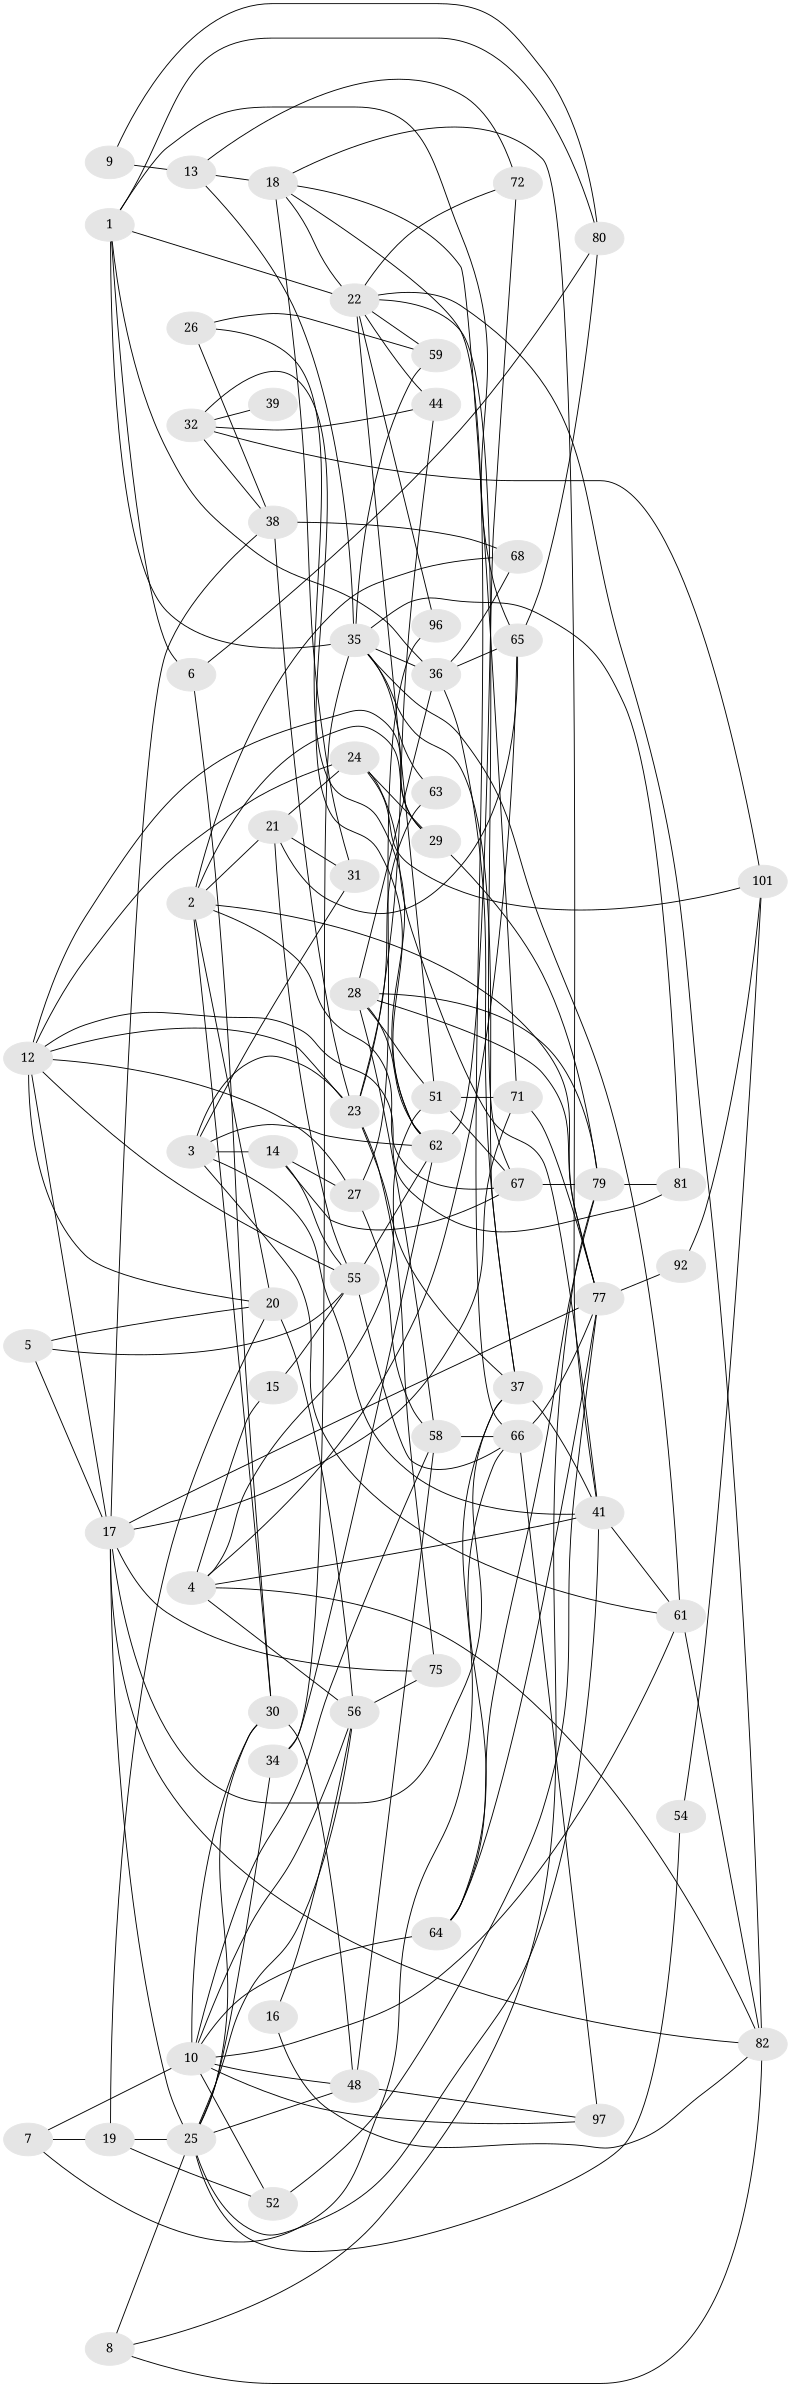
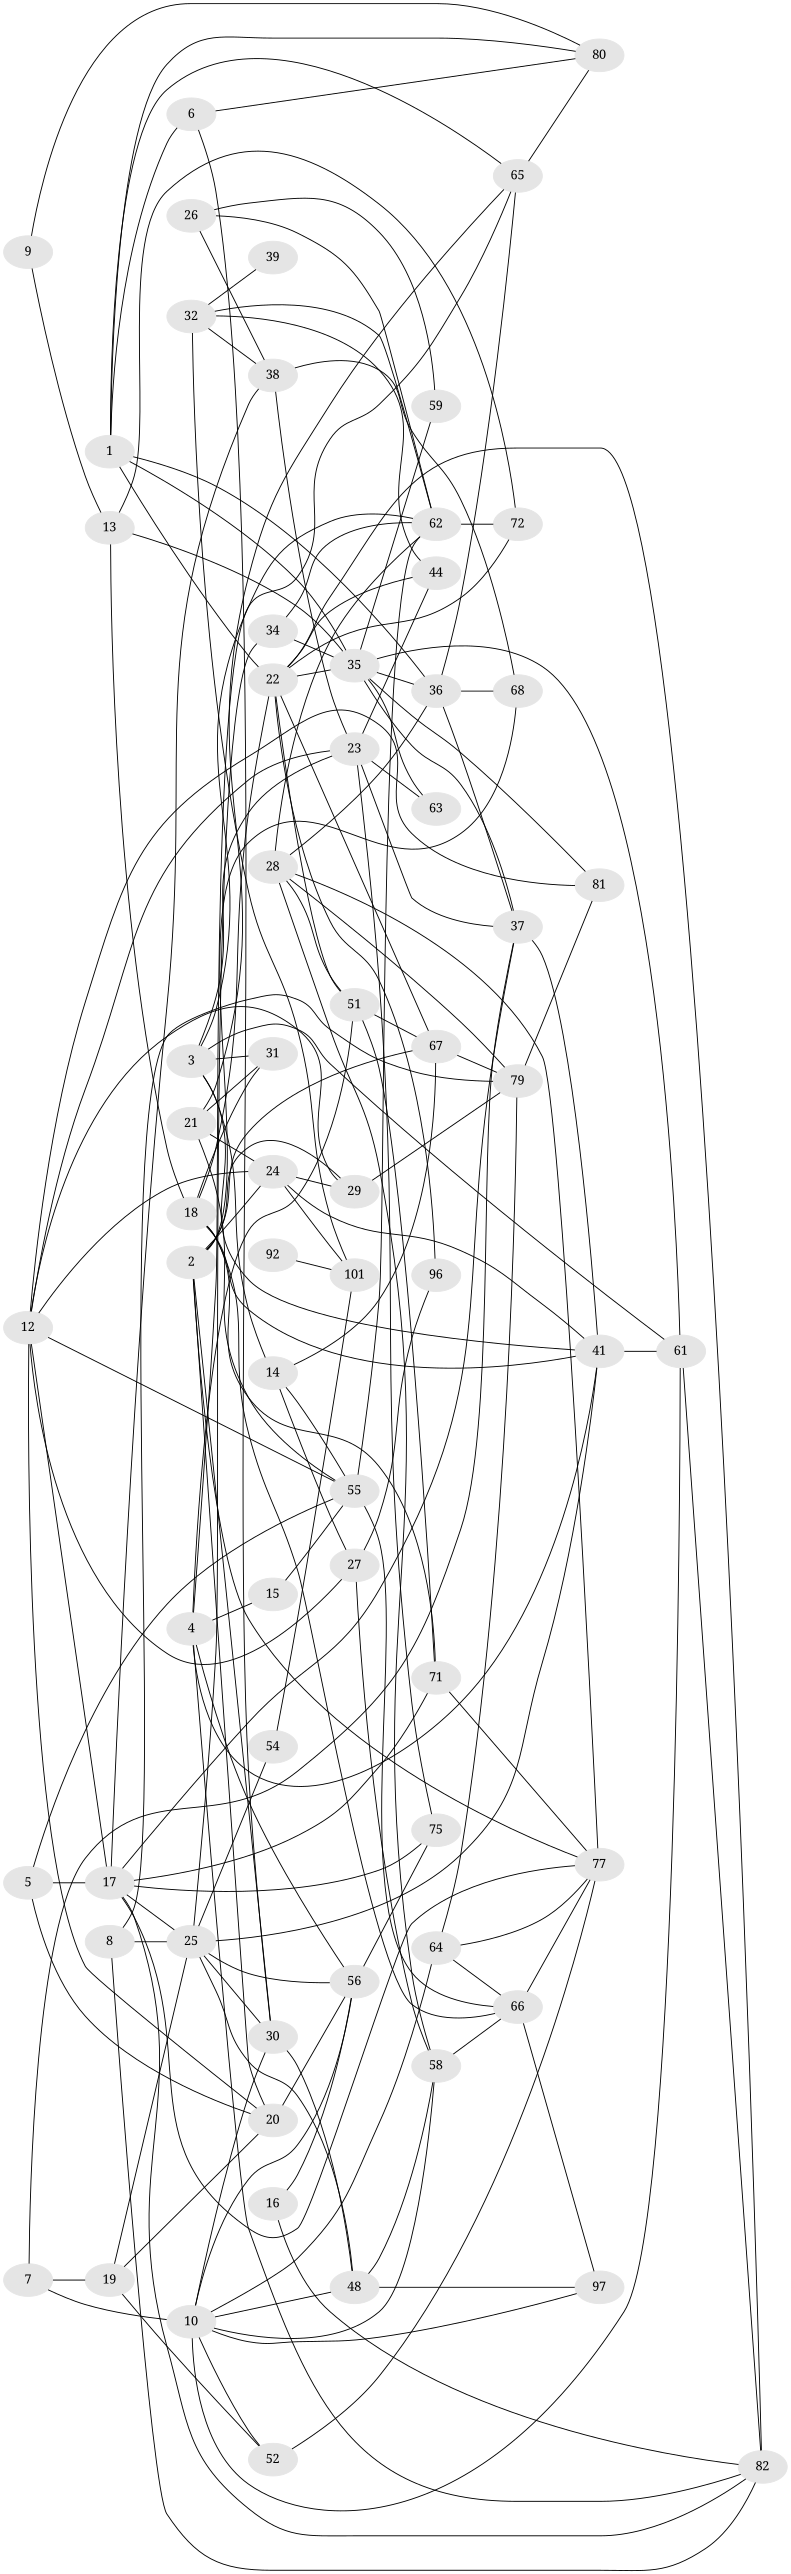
(395, 328) -> (310, 674)
(232, 865) -> (229, 1223)
(640, 1282) -> none
